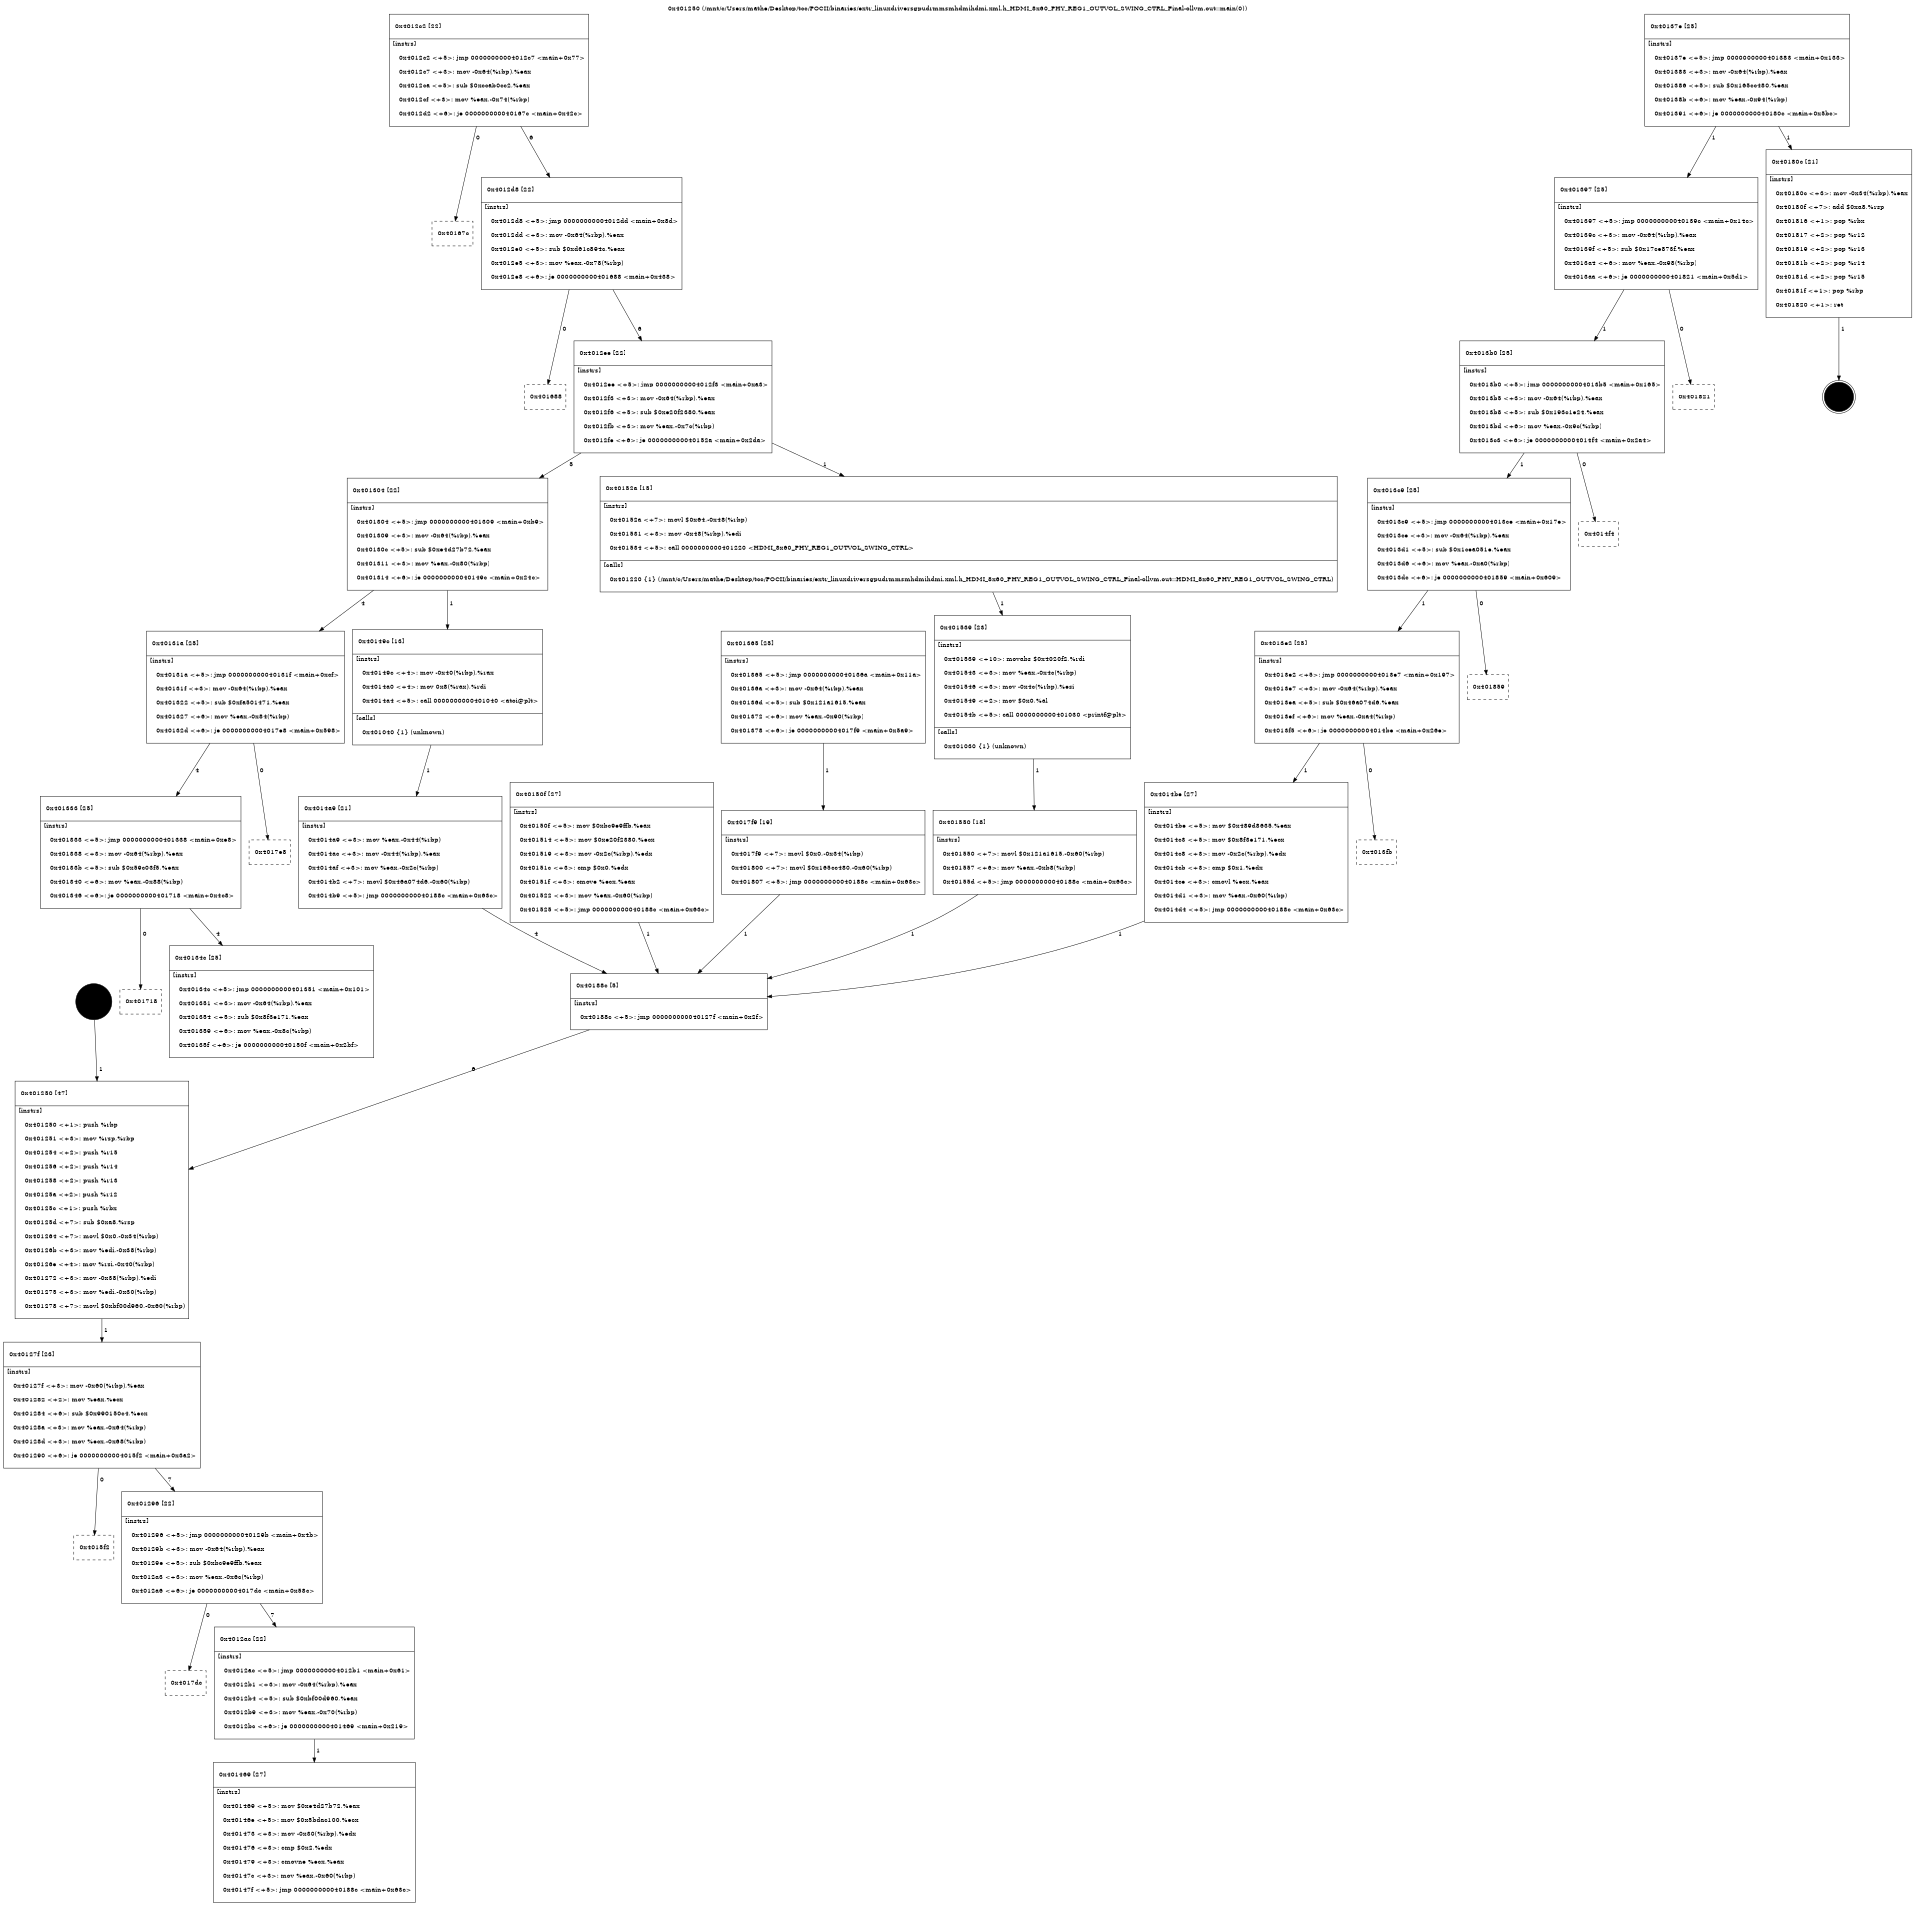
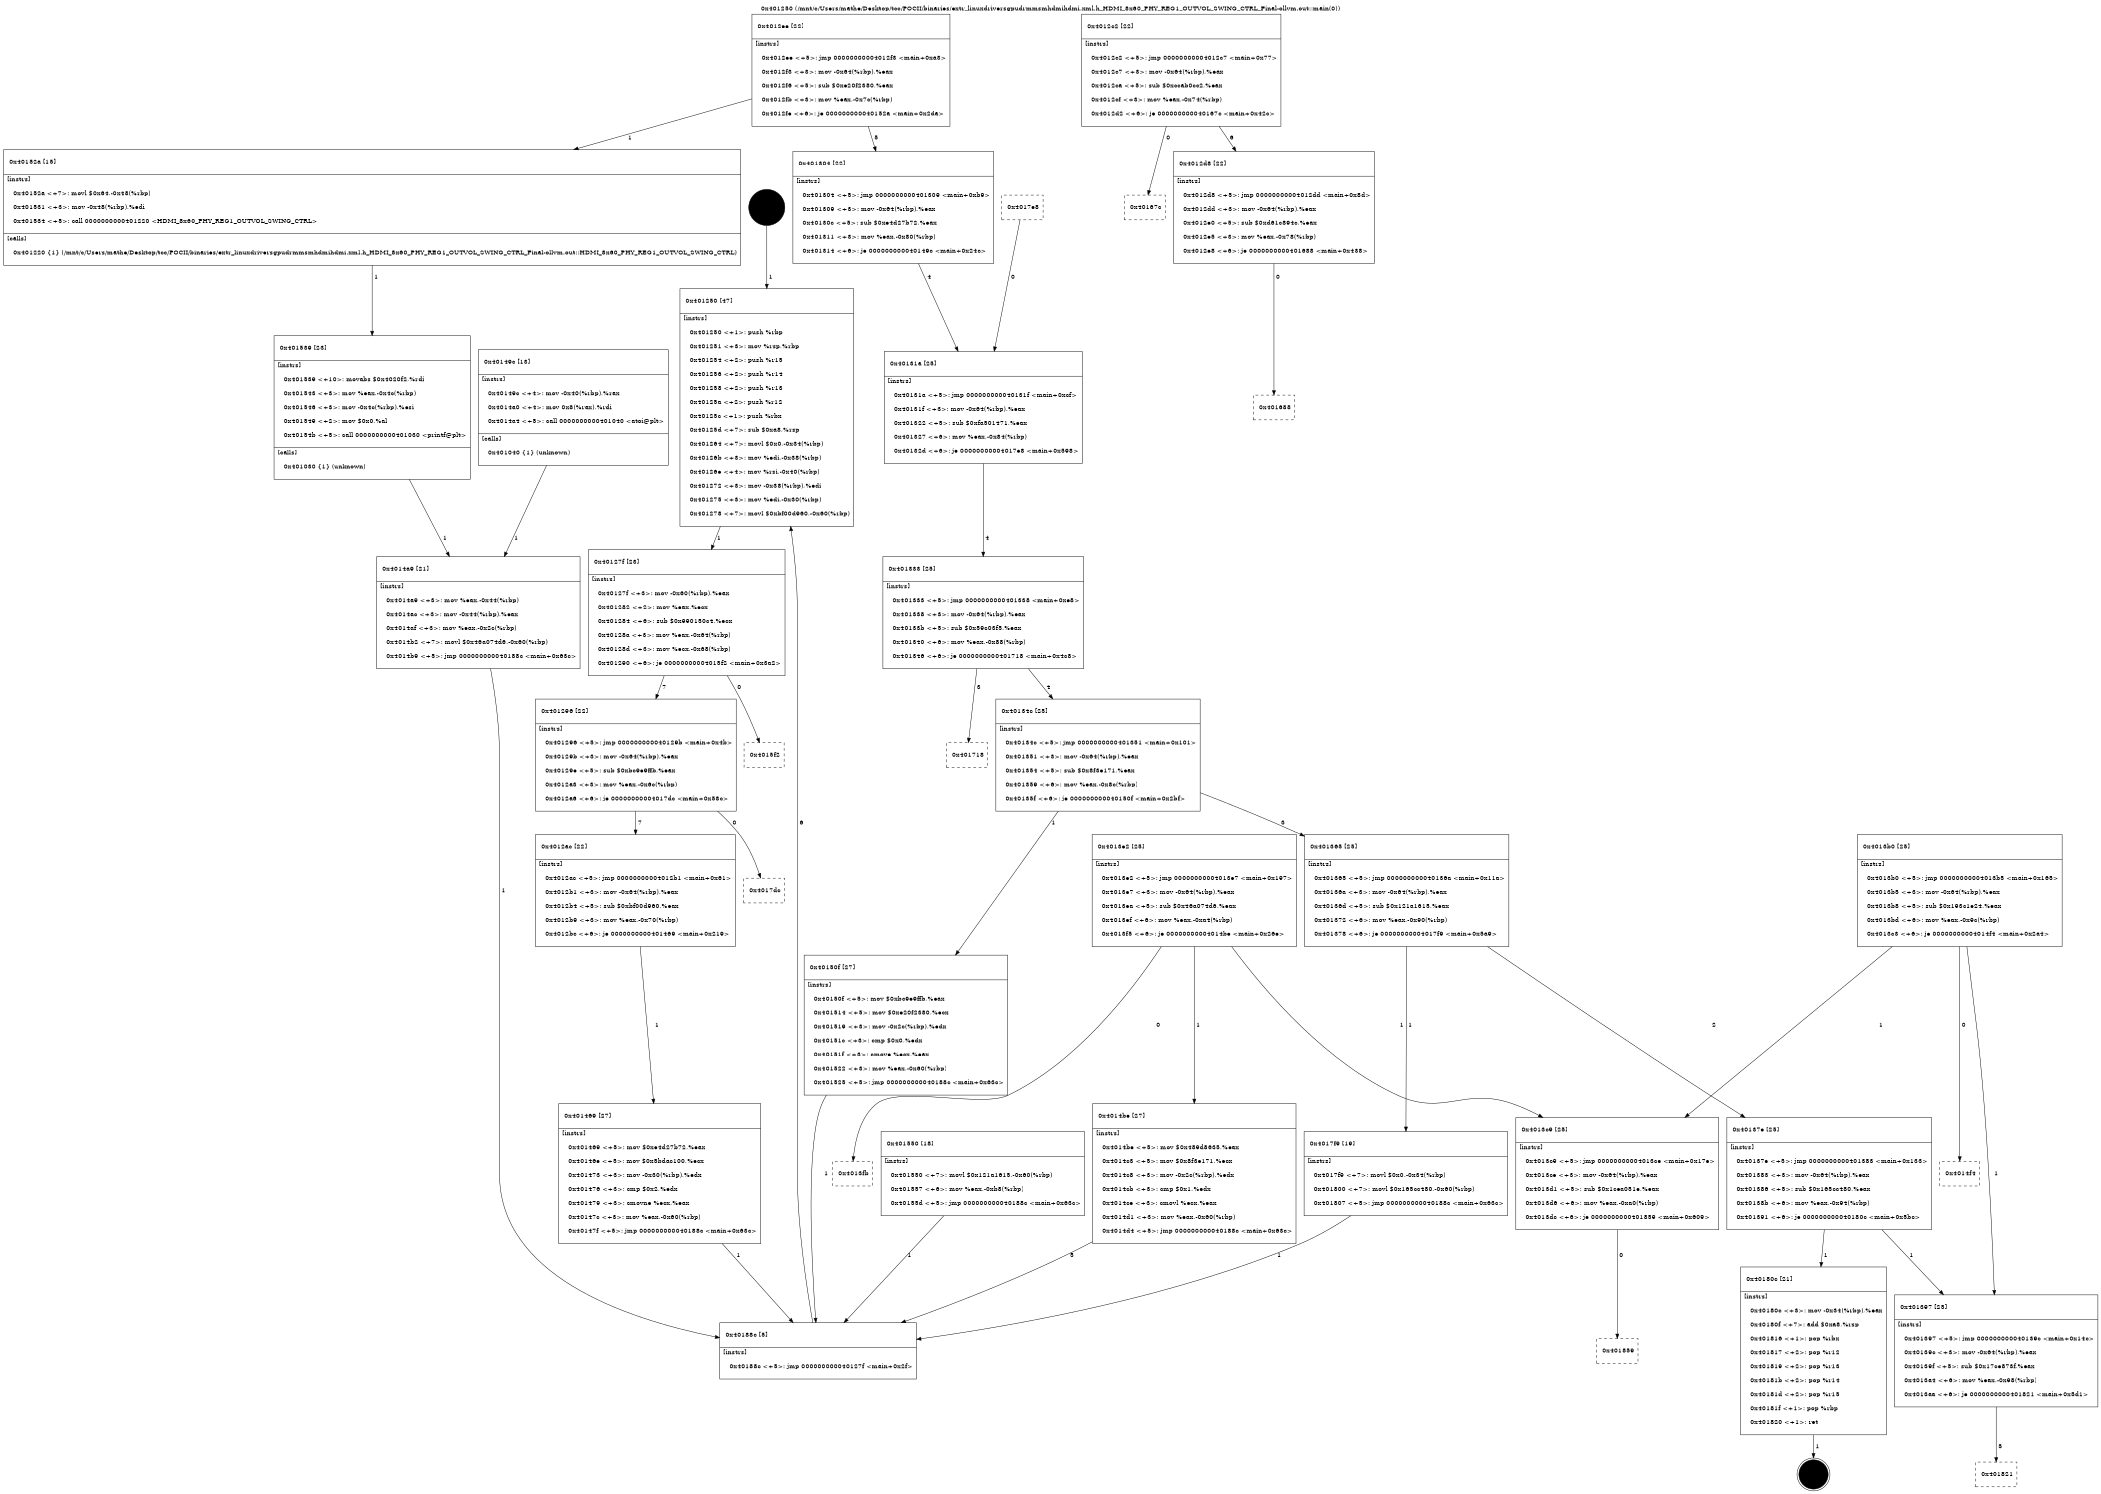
(626, 313) -> none
(1610, 313) -> (1985, 1118)
(1681, 329) -> (1999, 1447)
(448, 608) -> none
(1414, 609) -> (1363, 1076)
(1034, 782) -> (428, 516)
(261, 789) -> (1008, 283)
none -> (1251, 813)
none -> (1008, 881)
(144, 934) -> (978, 687)
(535, 934) -> (503, 891)
(1119, 934) -> (1071, 1255)
none -> (1614, 1032)
none -> (756, 1281)
